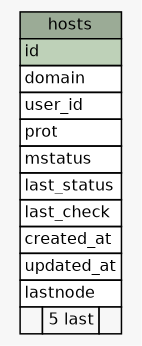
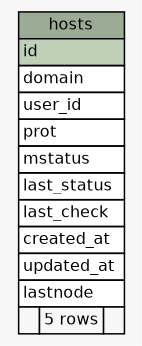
(72, 320) -> (72, 320)
